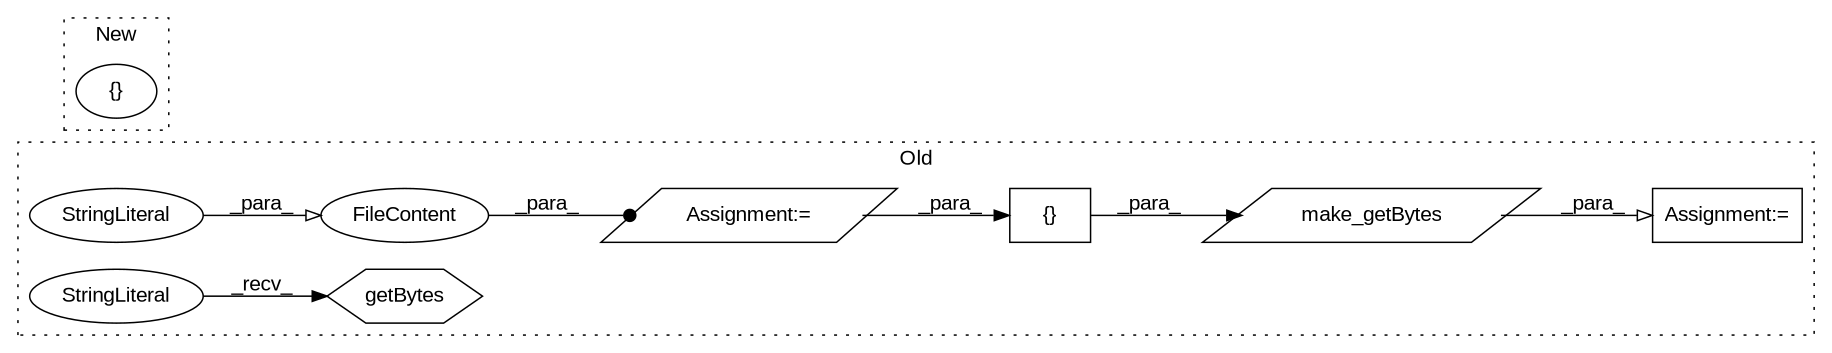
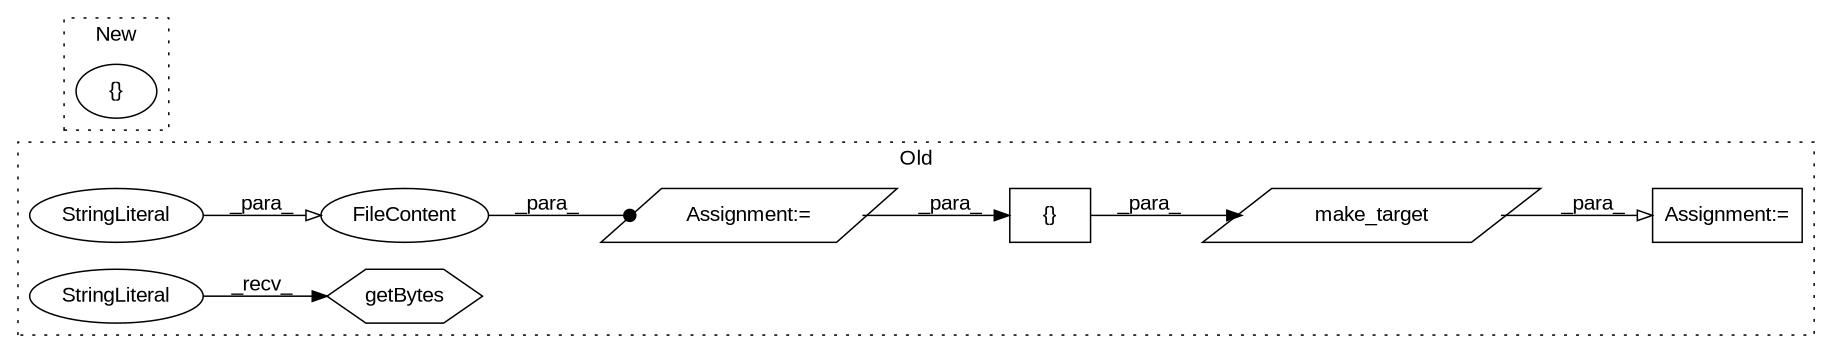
(1372, 215) -> (1372, 215)
